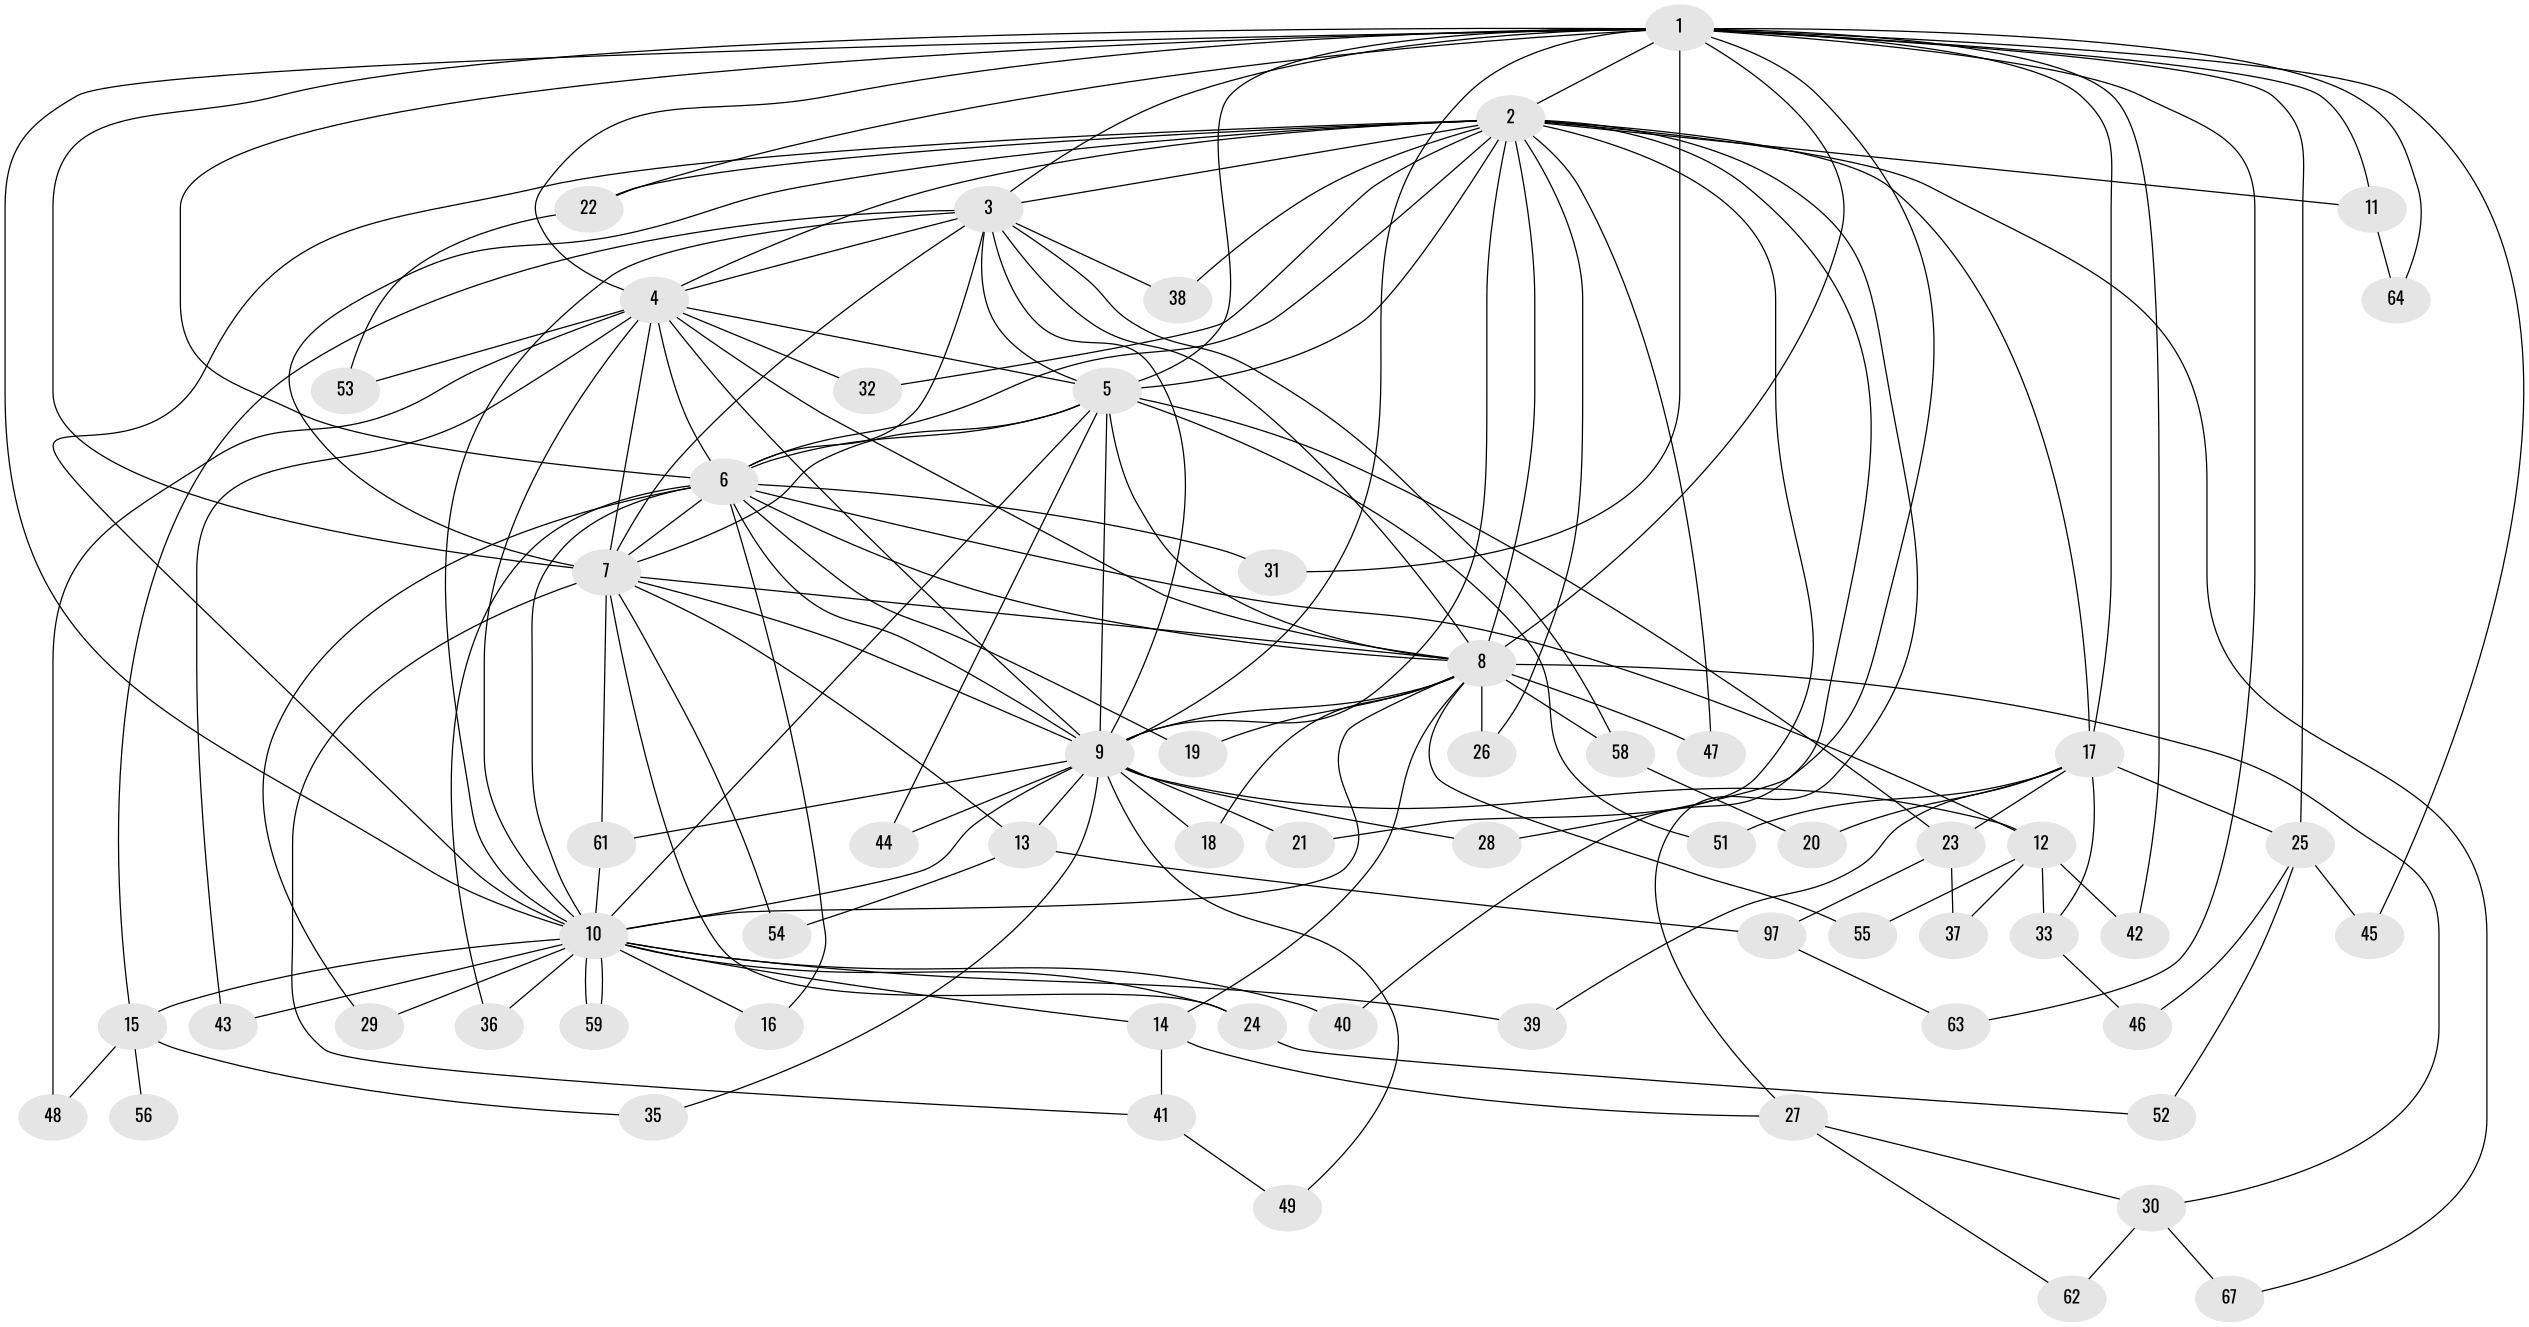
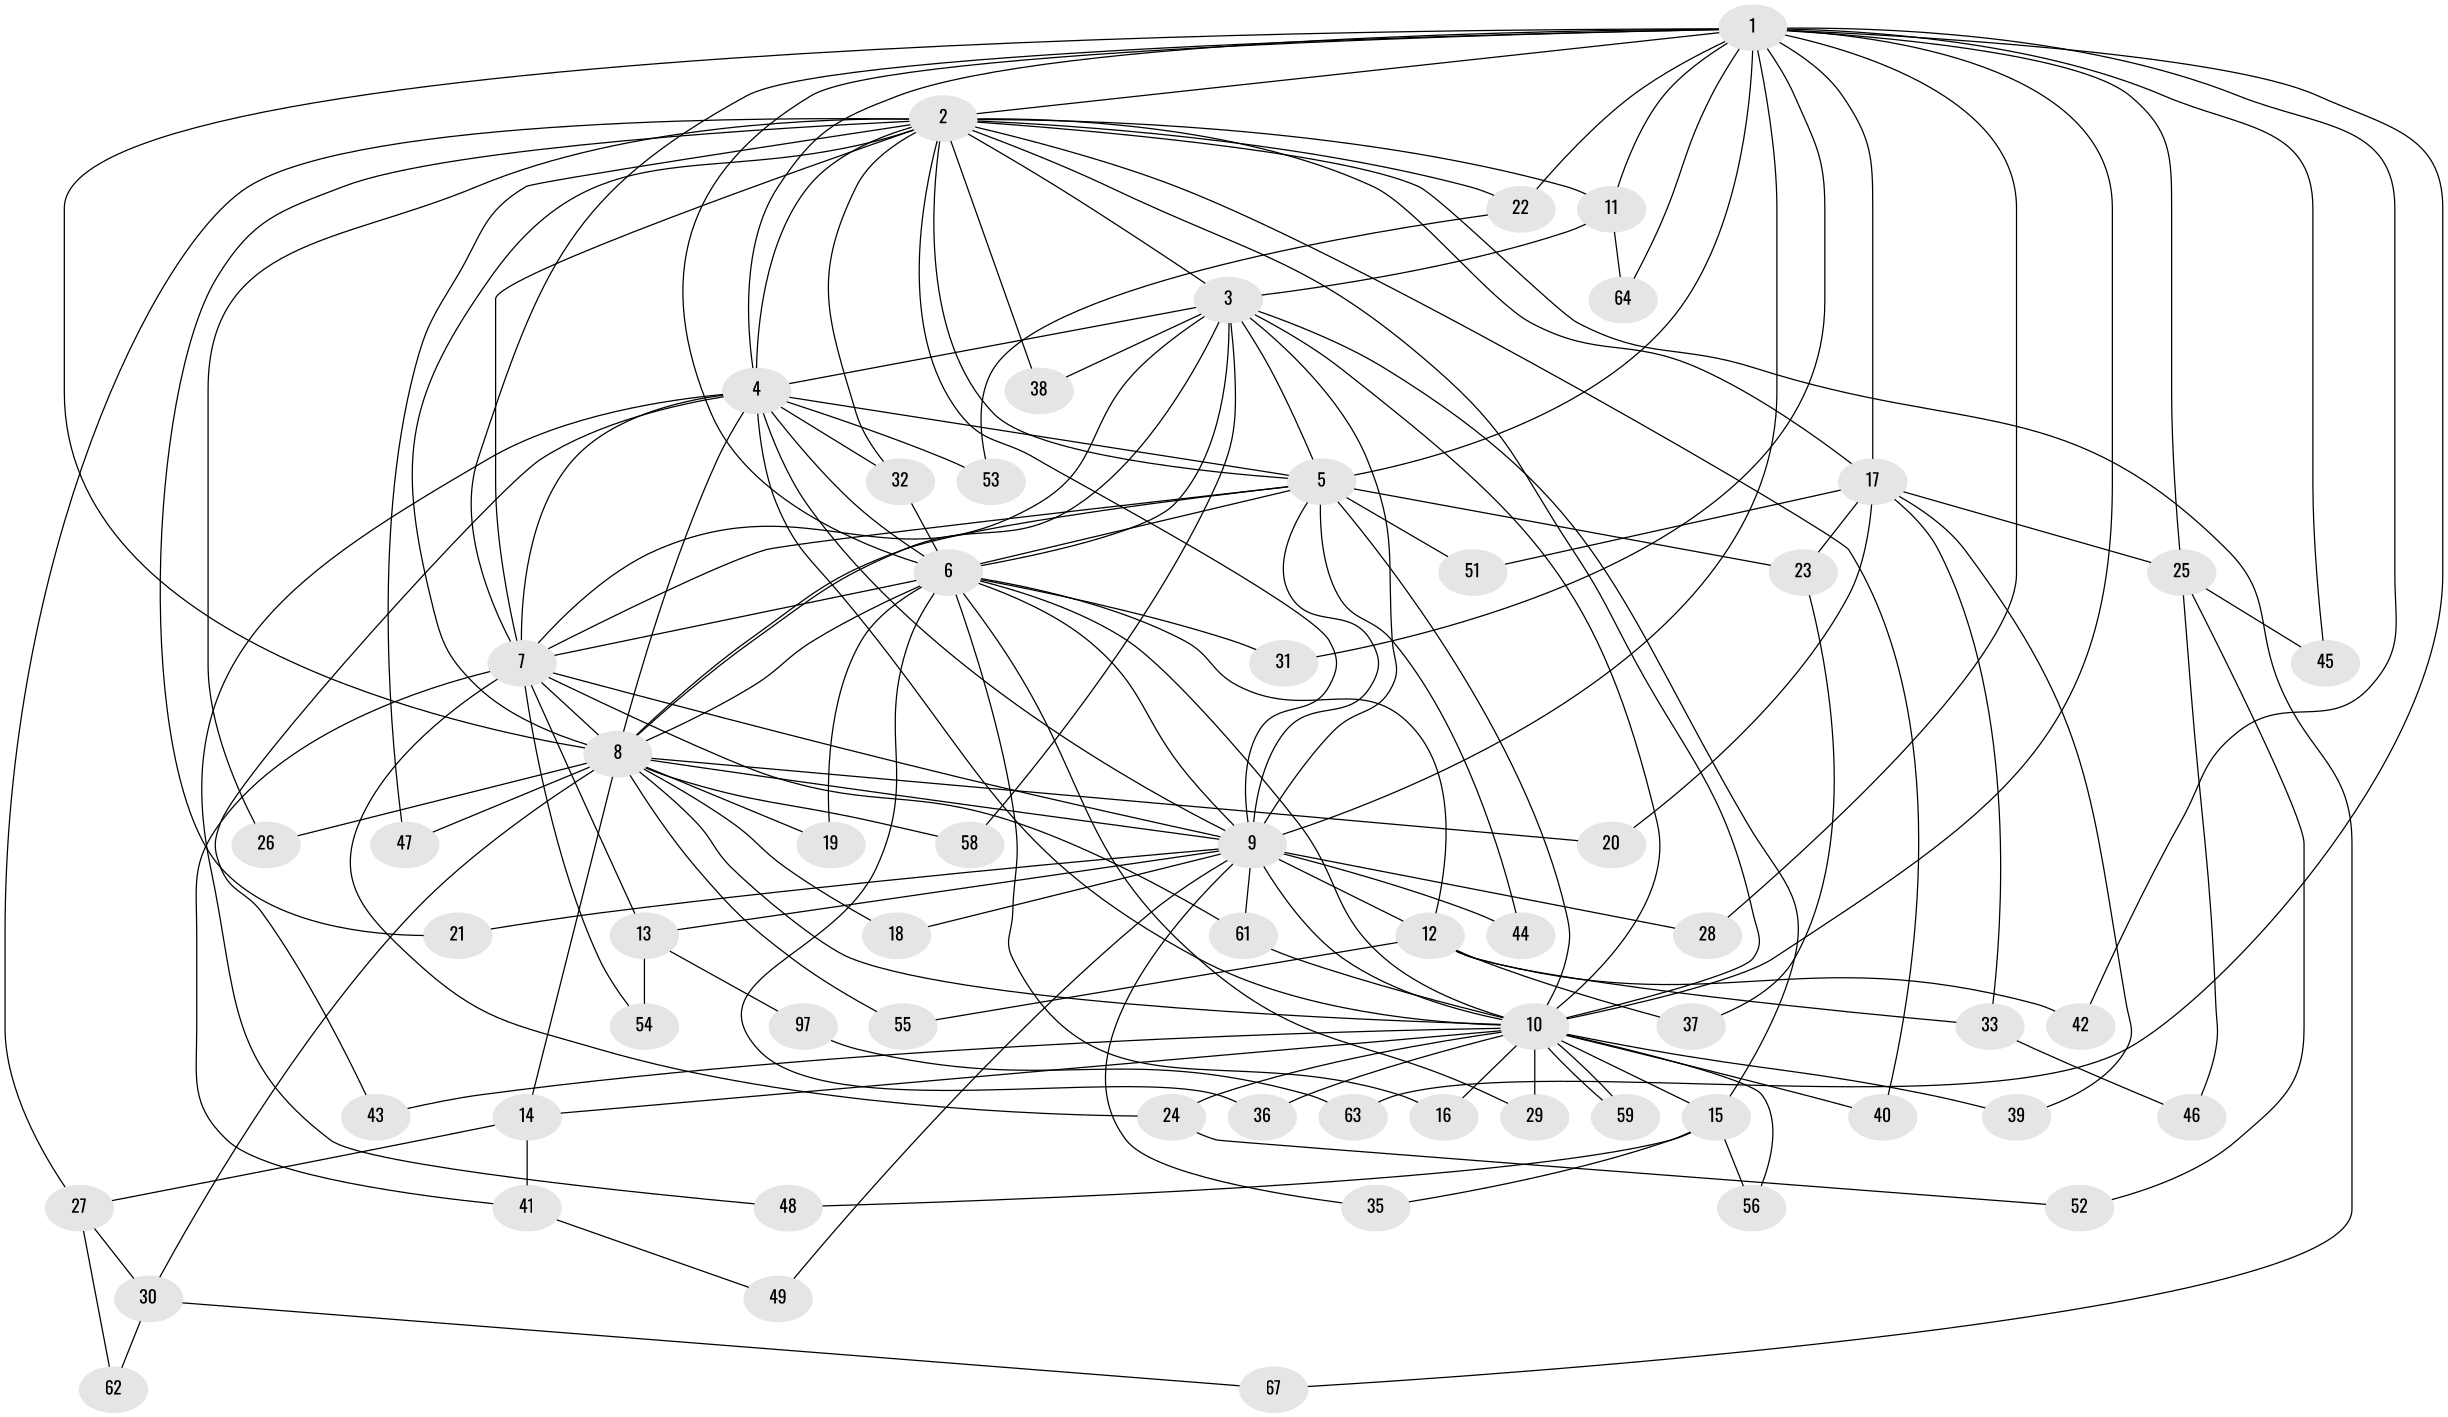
(1233, 81) -> (1426, 268)
(1106, 358) -> (921, 521)
(1744, 812) -> (1115, 800)
(1861, 890) -> none
none -> (1760, 1093)
